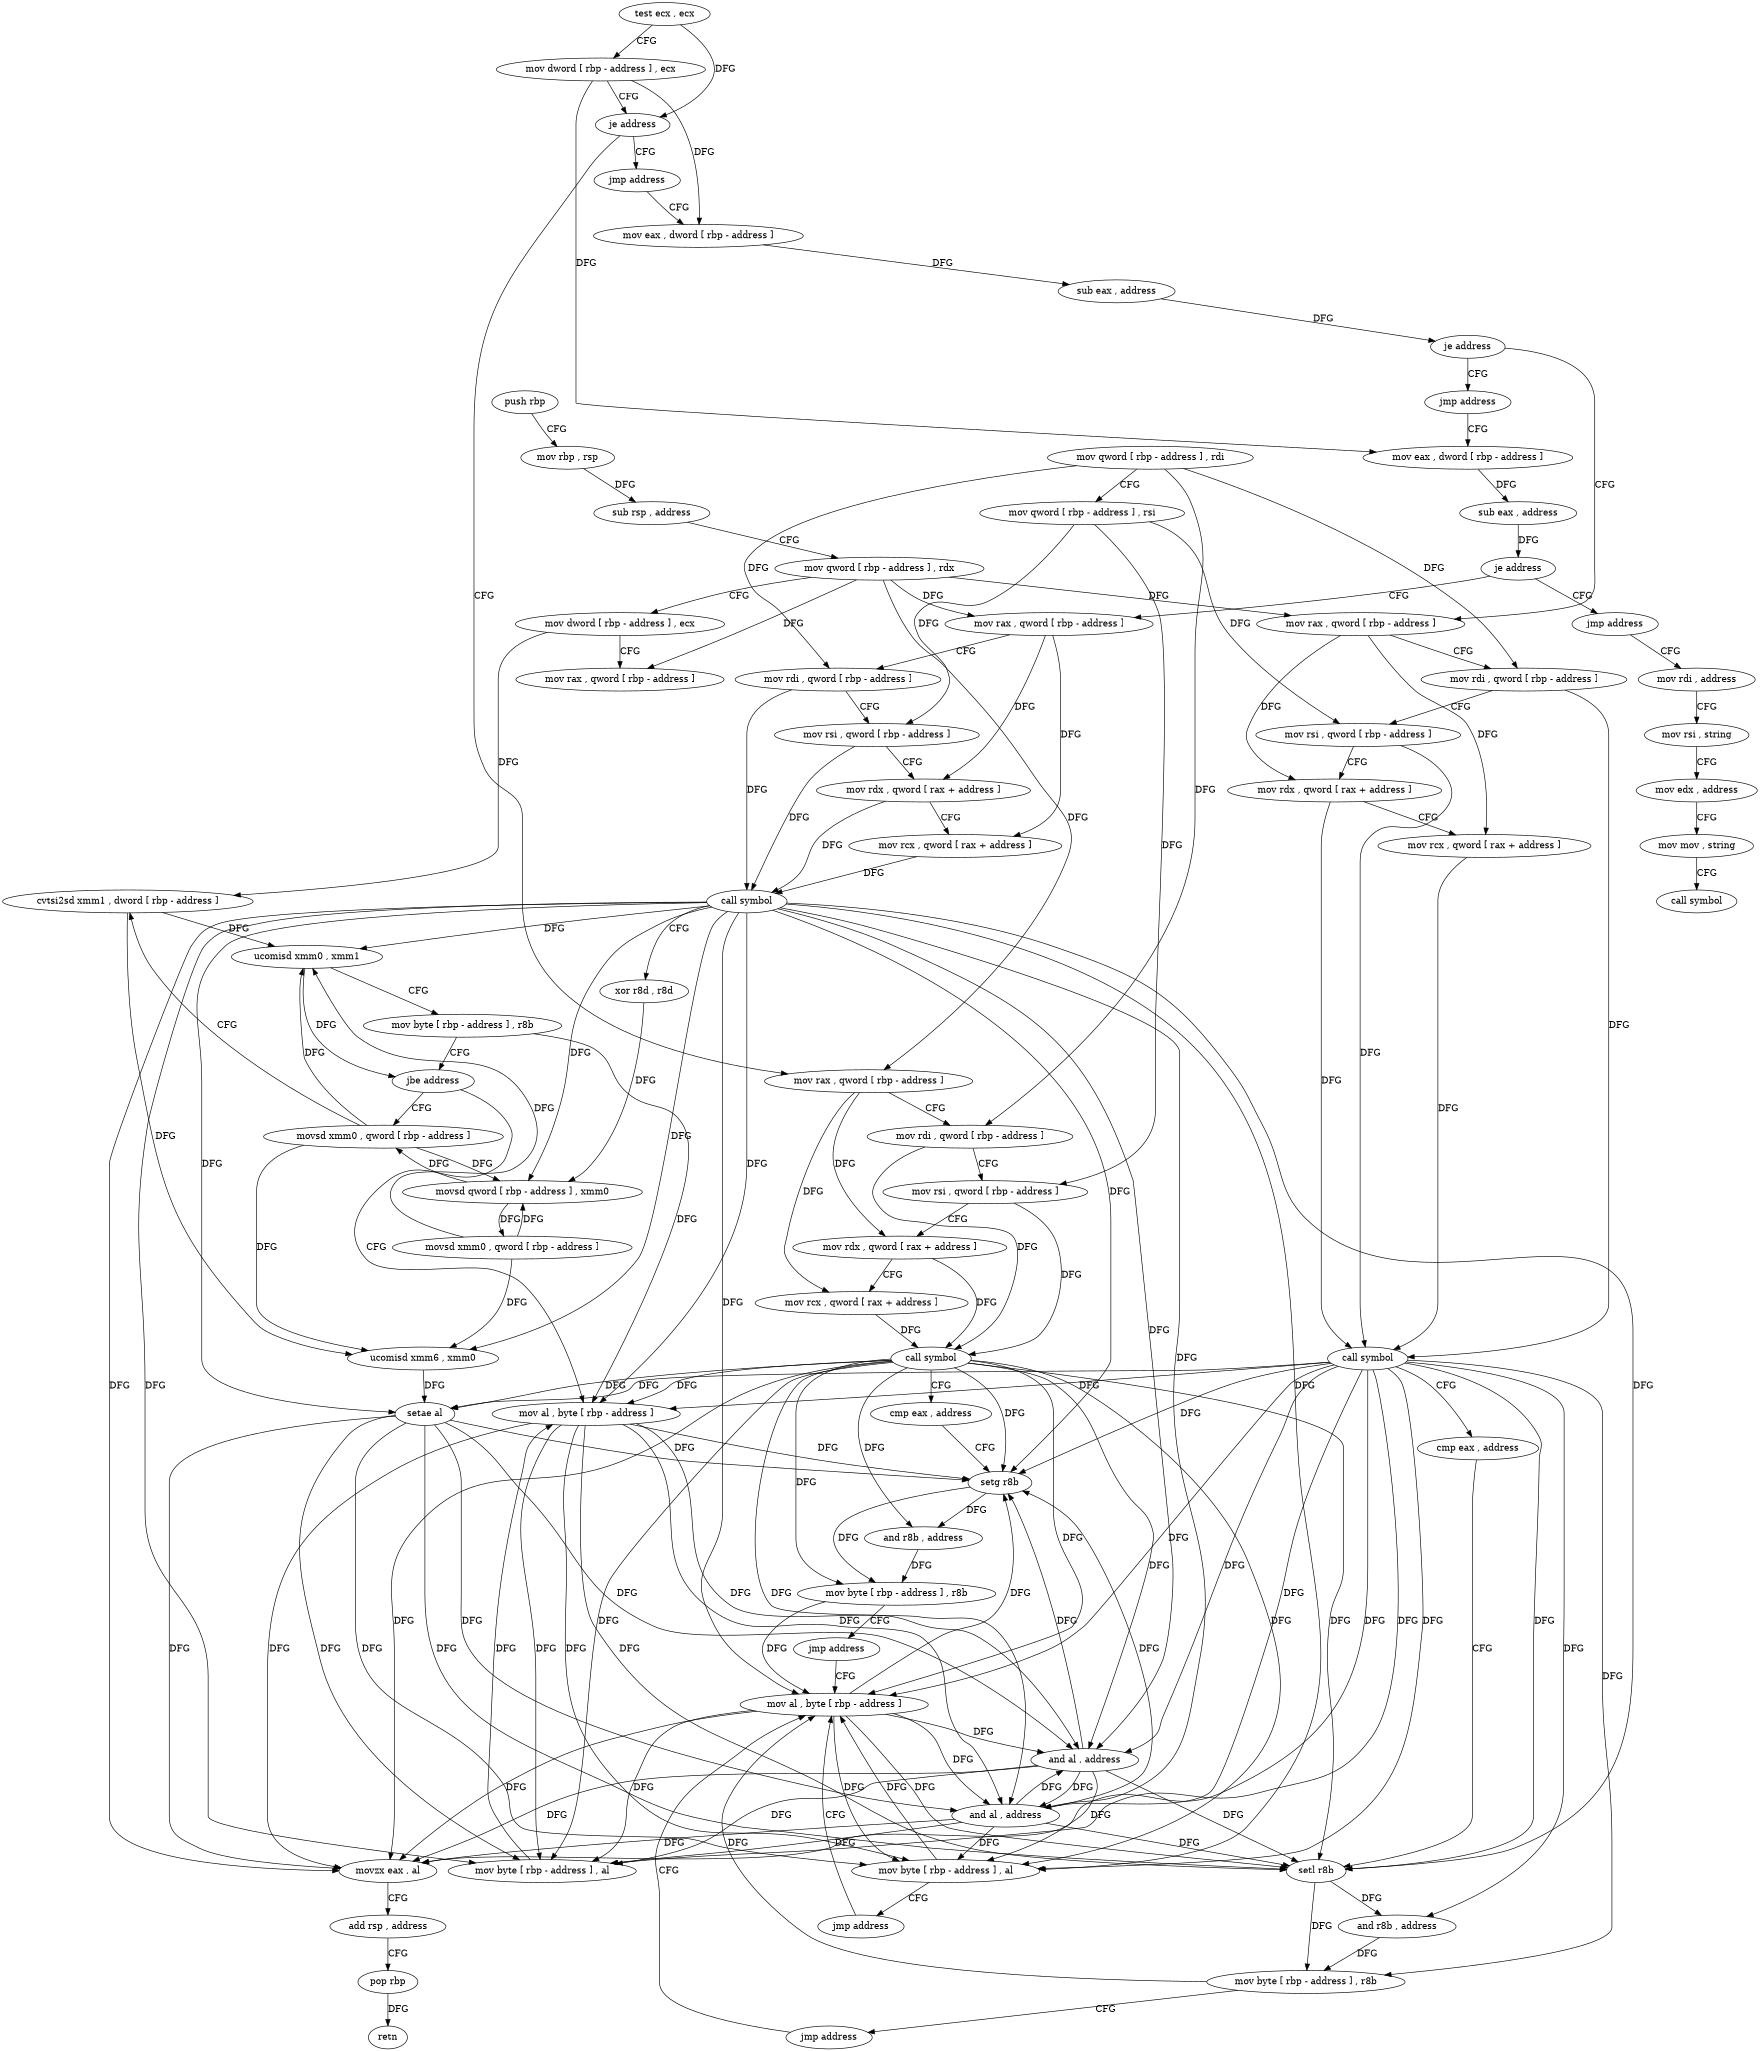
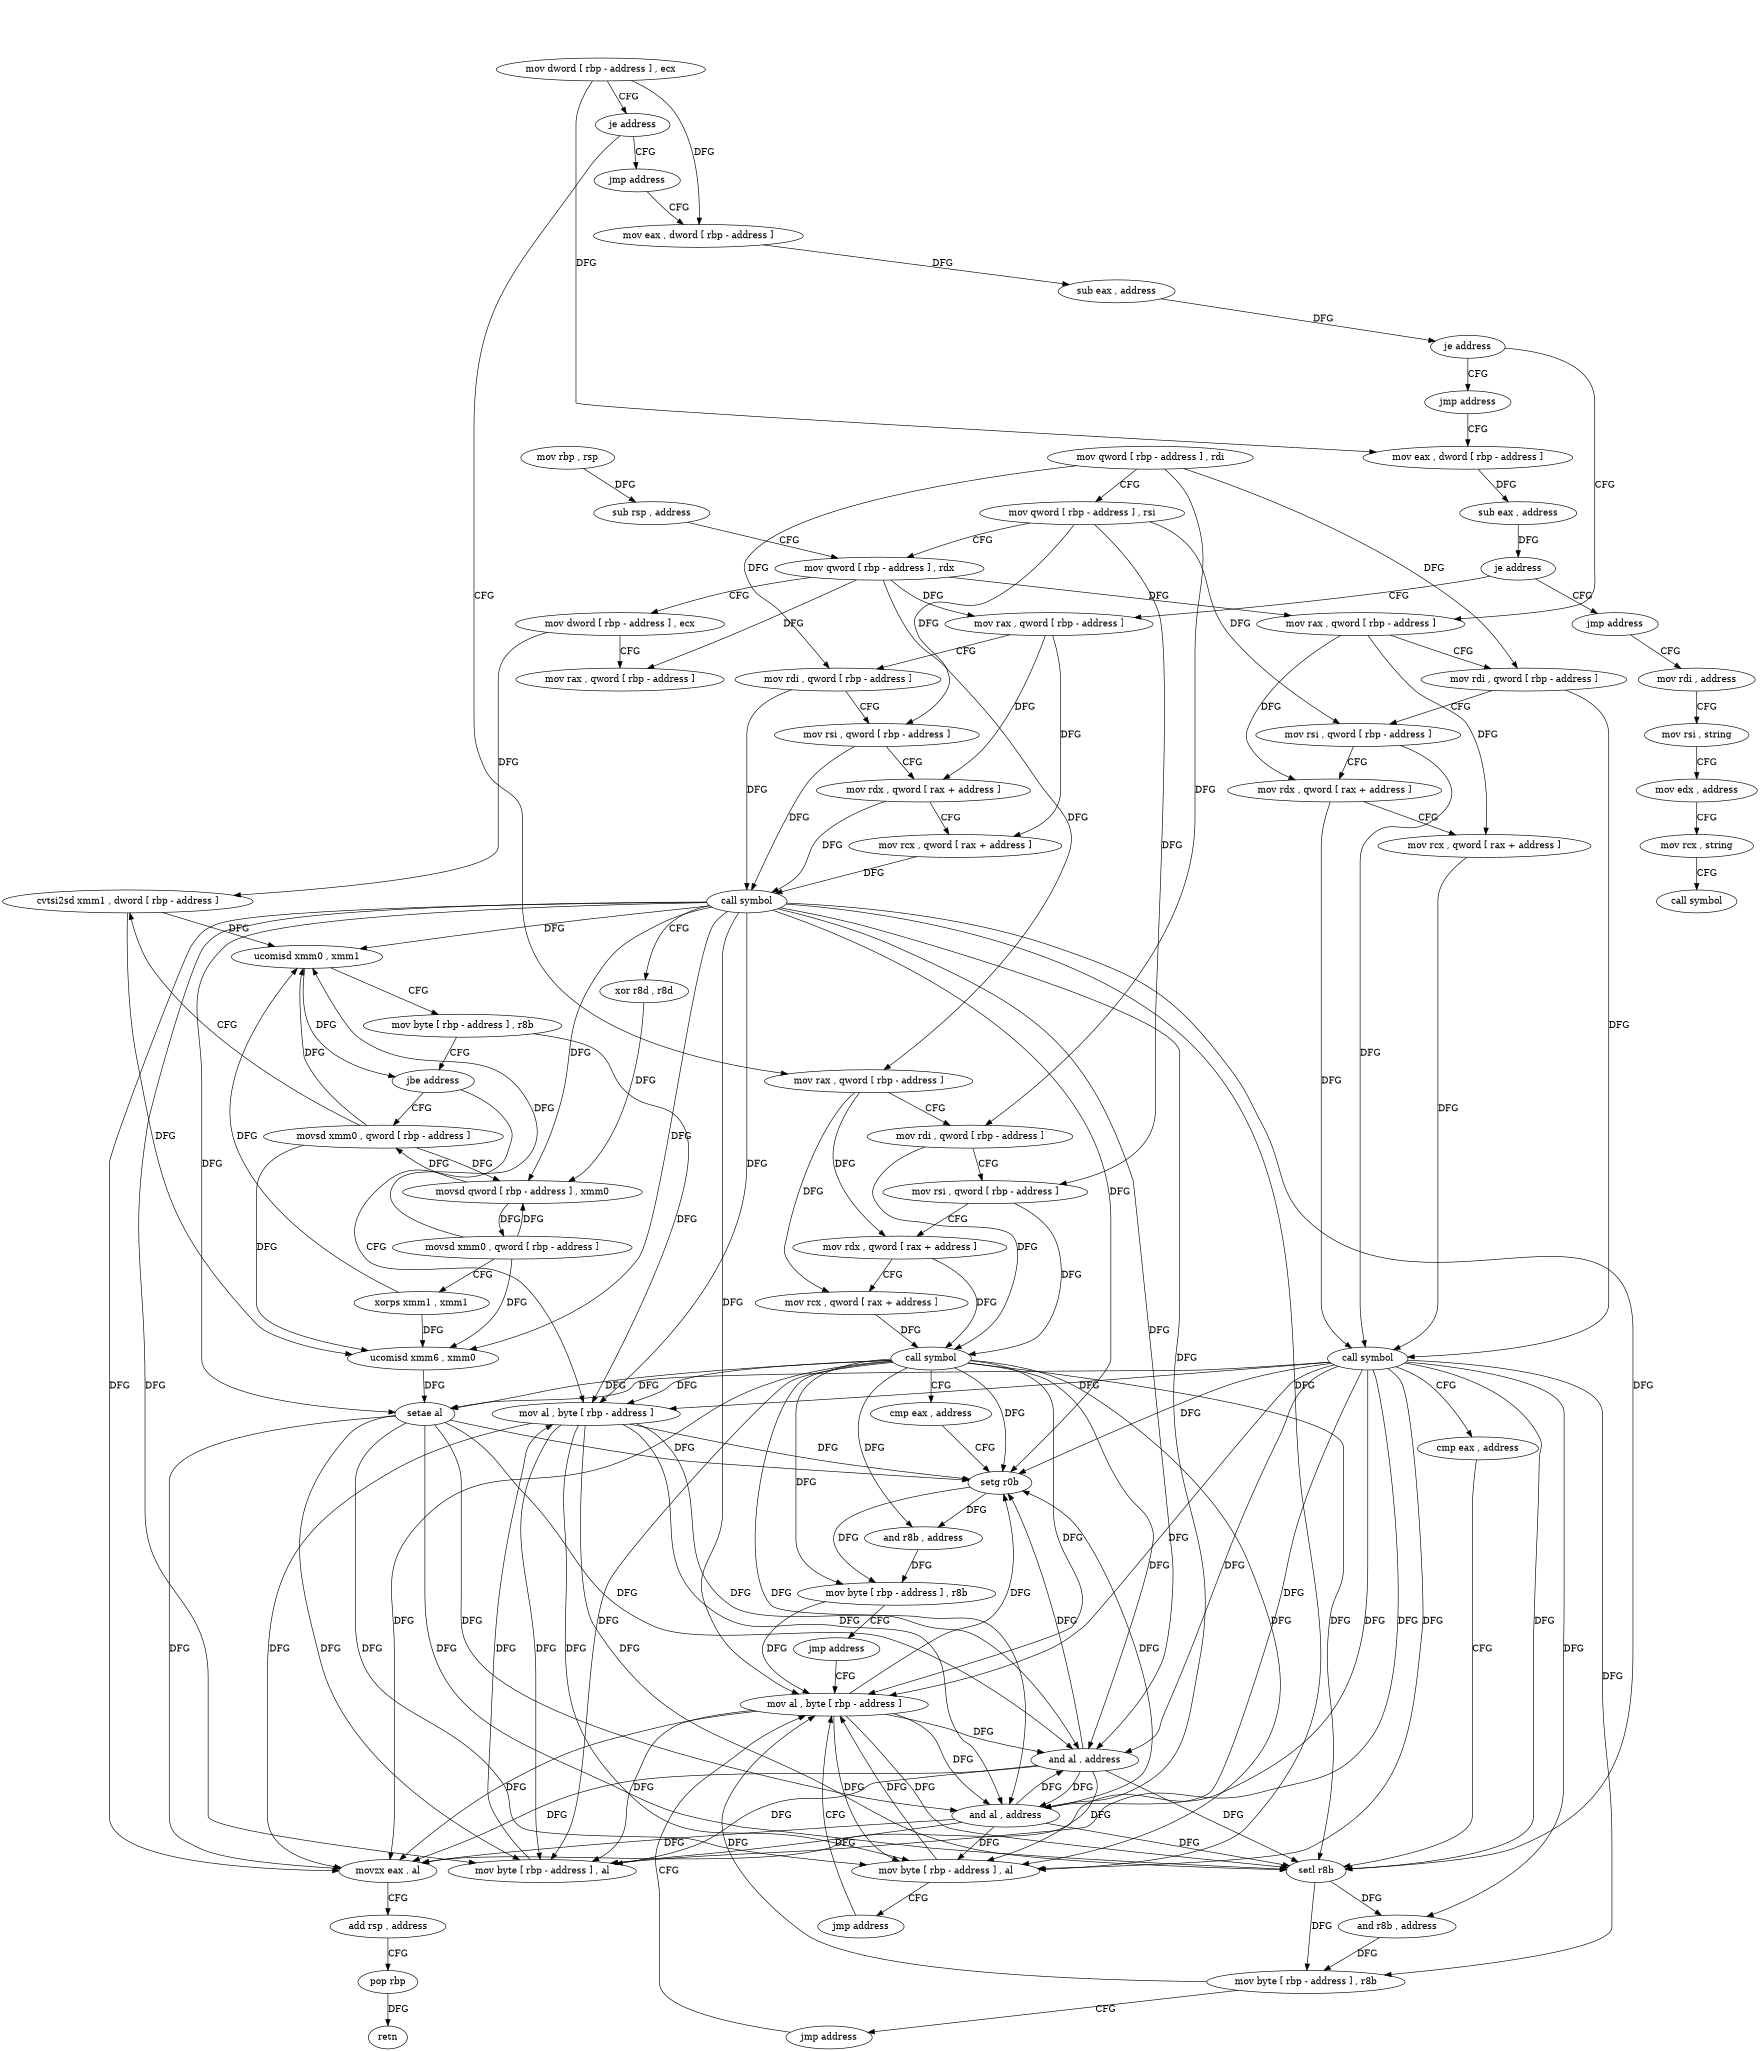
(665, 14) -> none
(525, 402) -> none
none -> (971, 537)
(1697, 846) -> (1697, 846)
none -> (422, 1303)
(1000, 1483) -> (1000, 1483)
